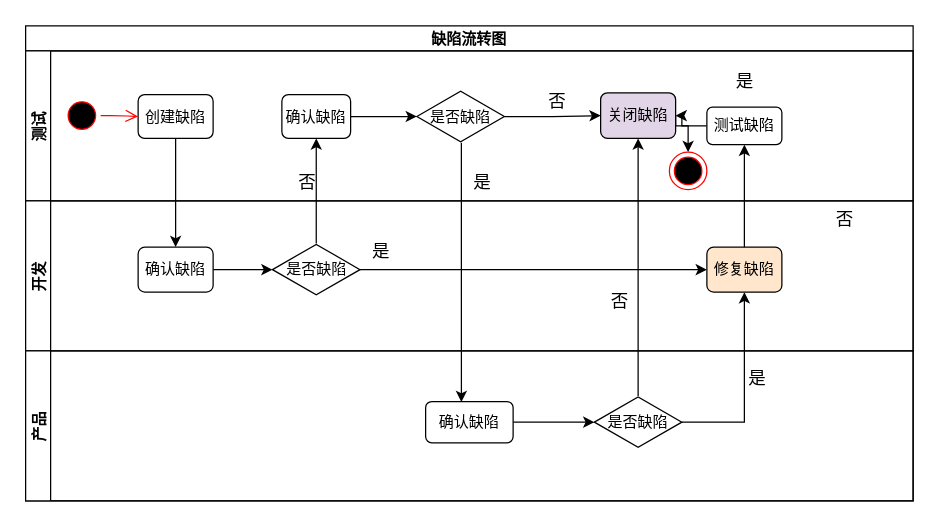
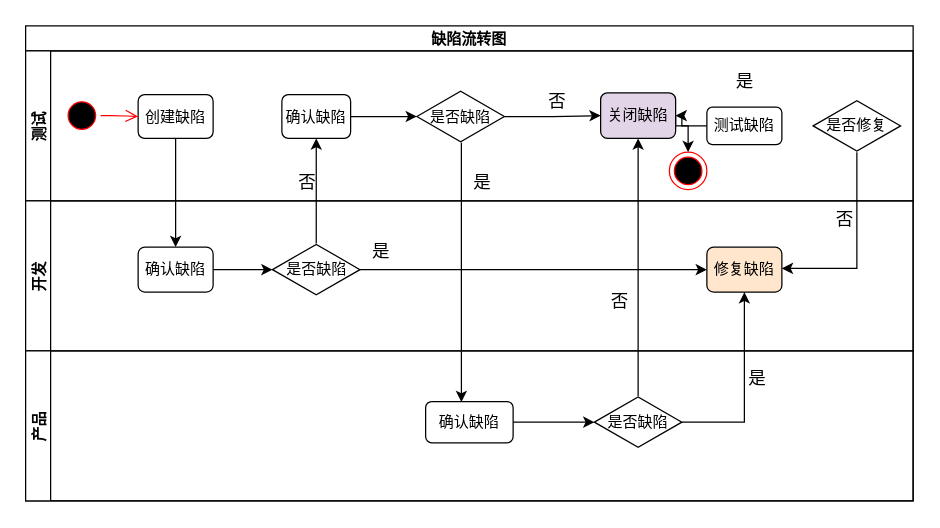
none -> (857, 126)
(744, 203) -> none
none -> (857, 243)
